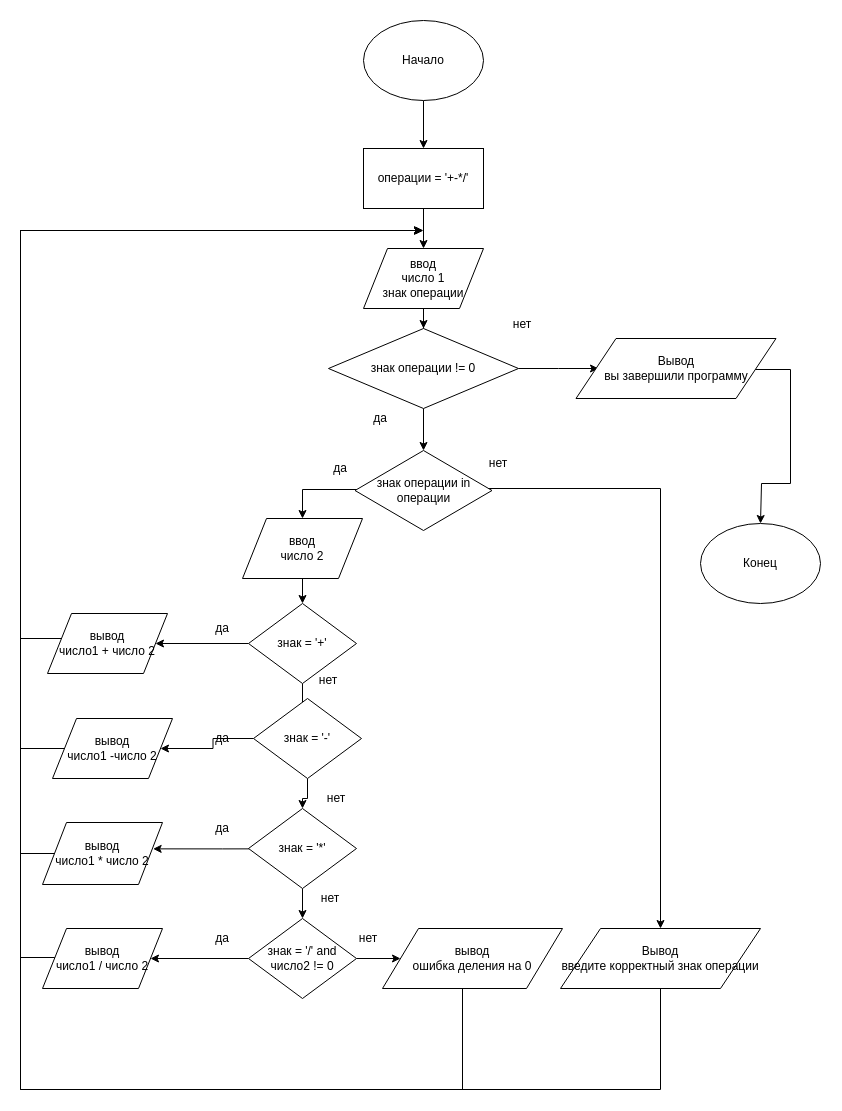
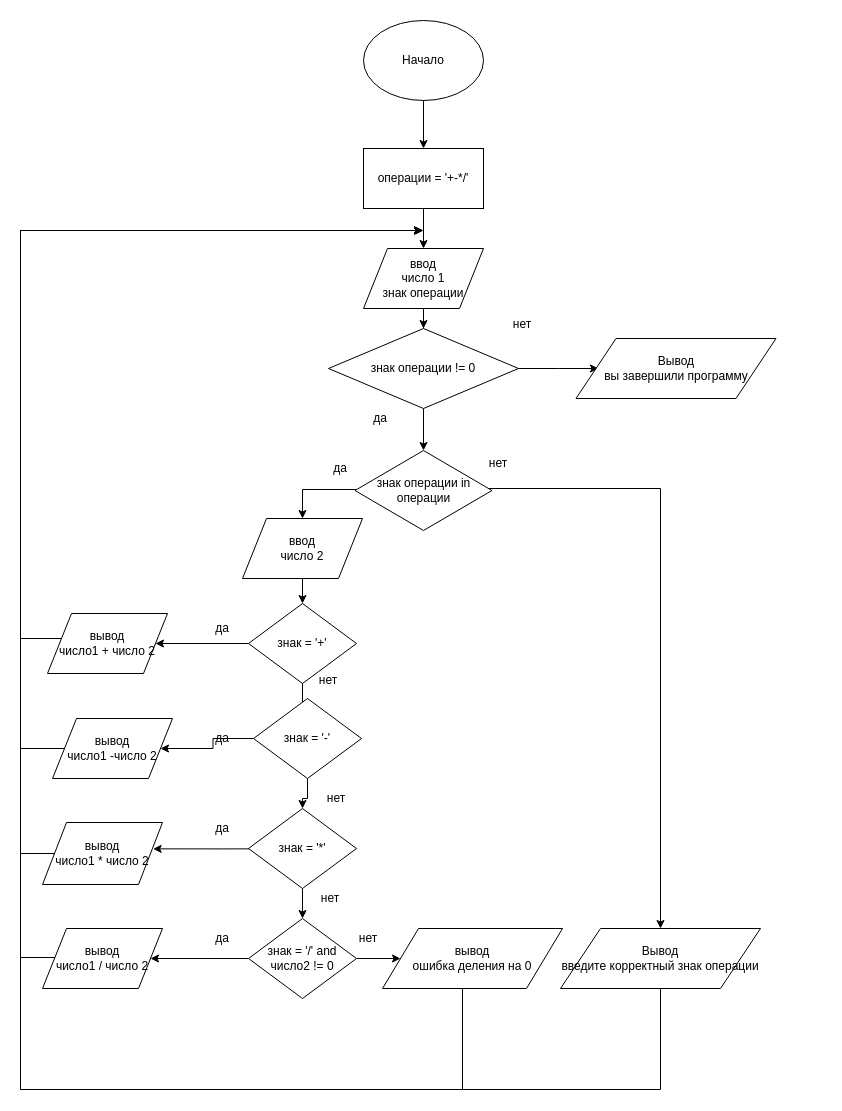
(791, 440) -> none
(761, 564) -> none
